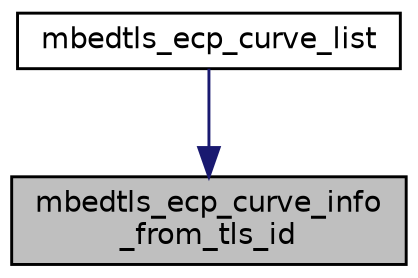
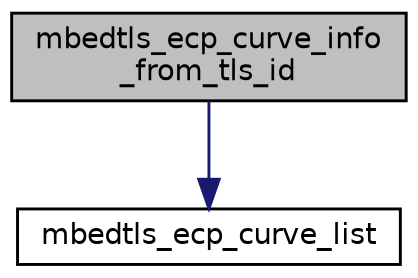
(209, 108) -> (209, 140)
